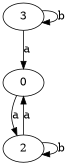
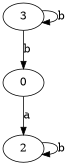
(27, 50) -> (27, 50)
(24, 119) -> none
